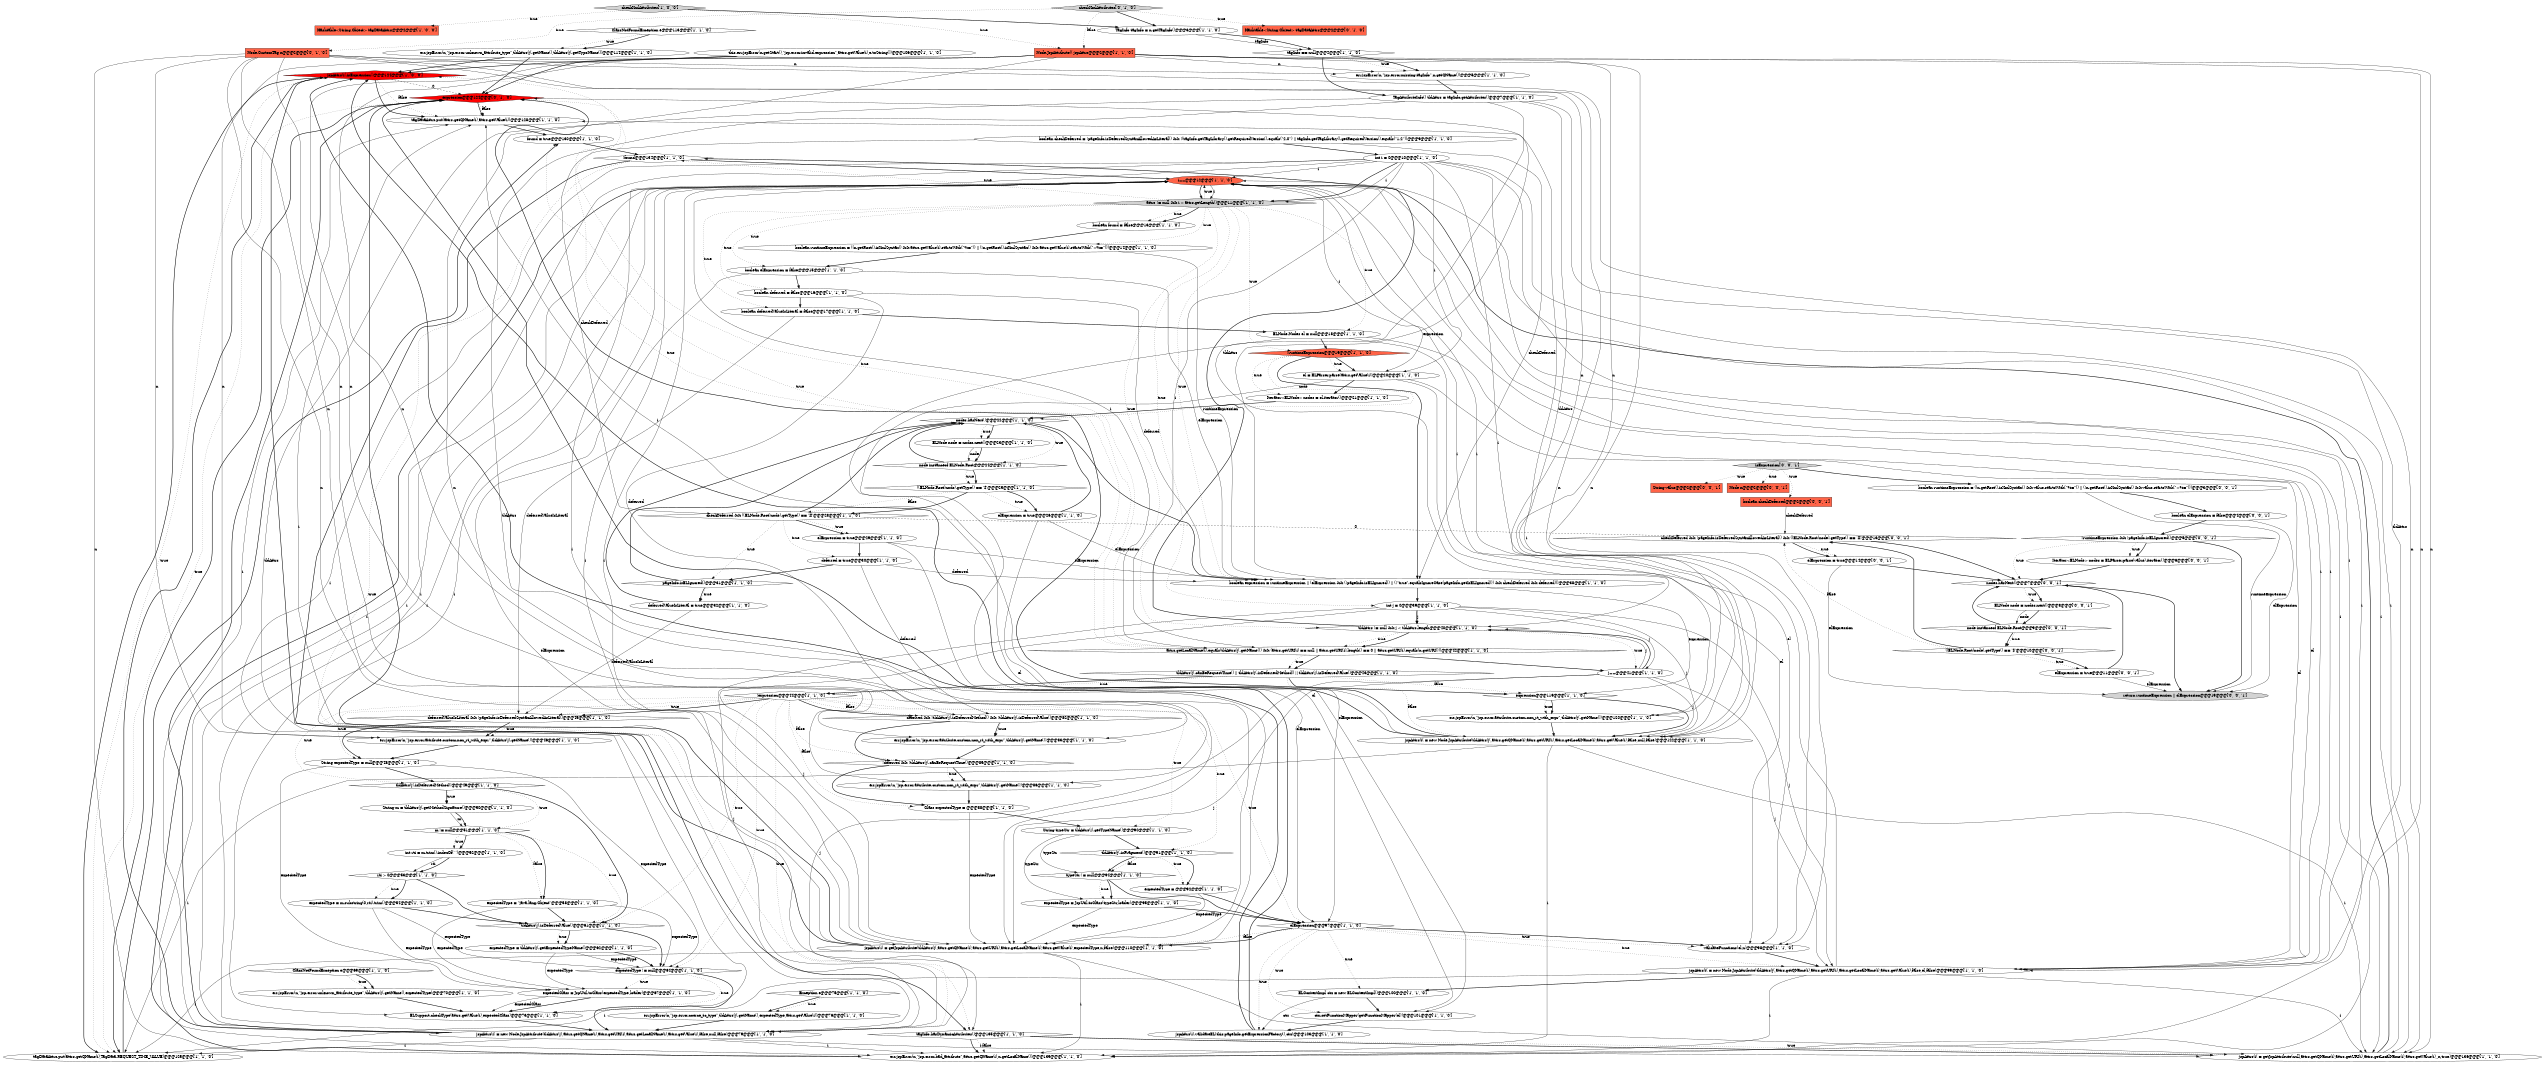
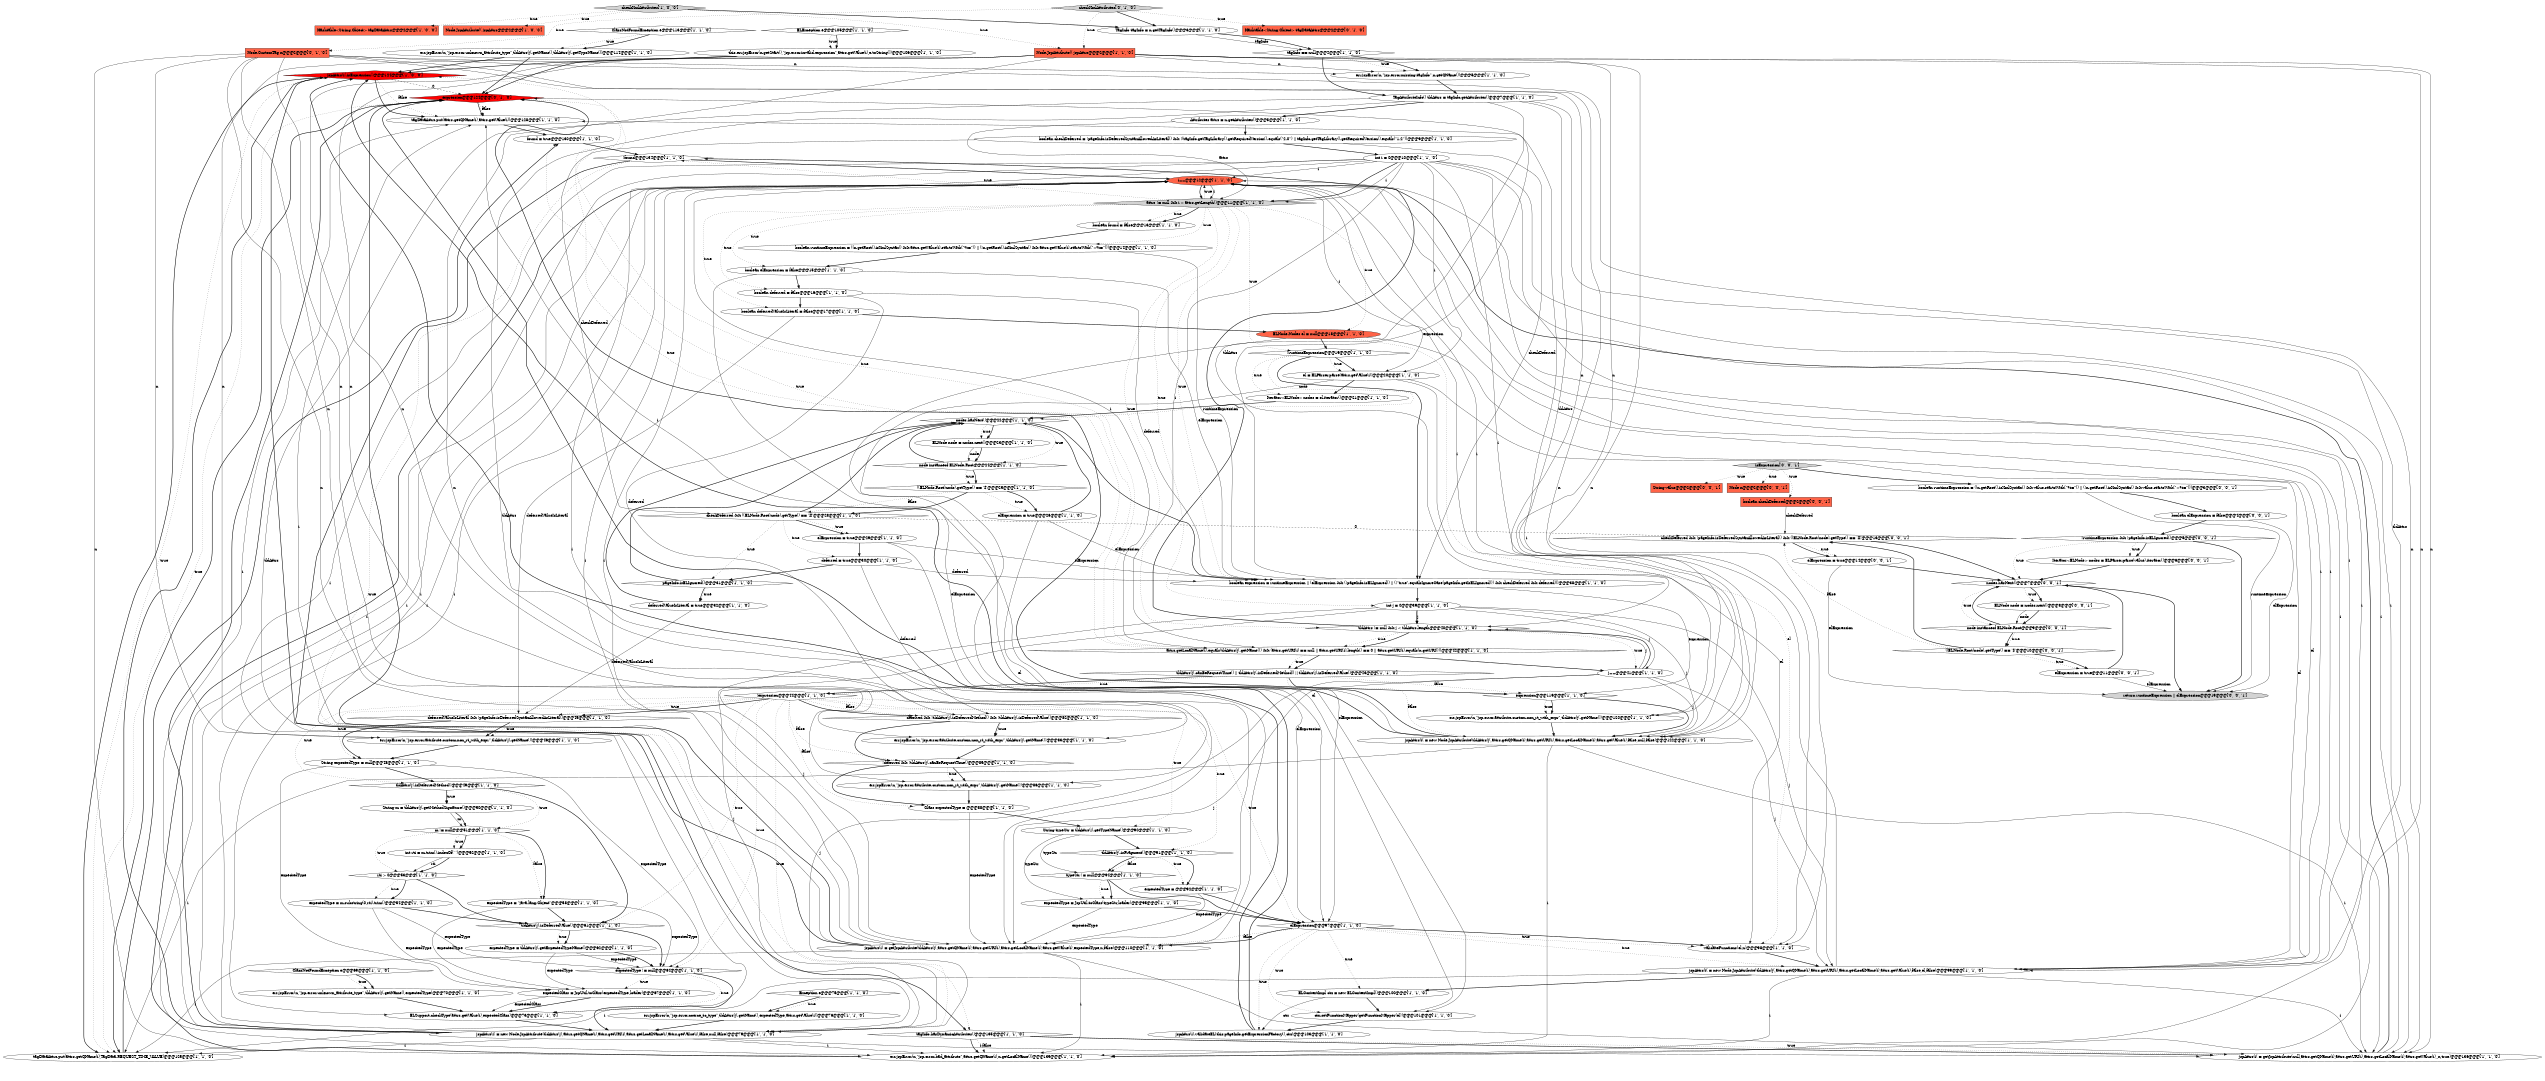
none -> (494, 30)
none -> (835, 30)
(1091, 30) -> (1091, 30)
none -> (1245, 120)
(1318, 334) -> (1318, 334)
(1329, 353) -> (1329, 353)
(1624, 571) -> (1624, 571)
none -> (1964, 601)
(570, 680) -> (972, 665)
(585, 859) -> (389, 841)
